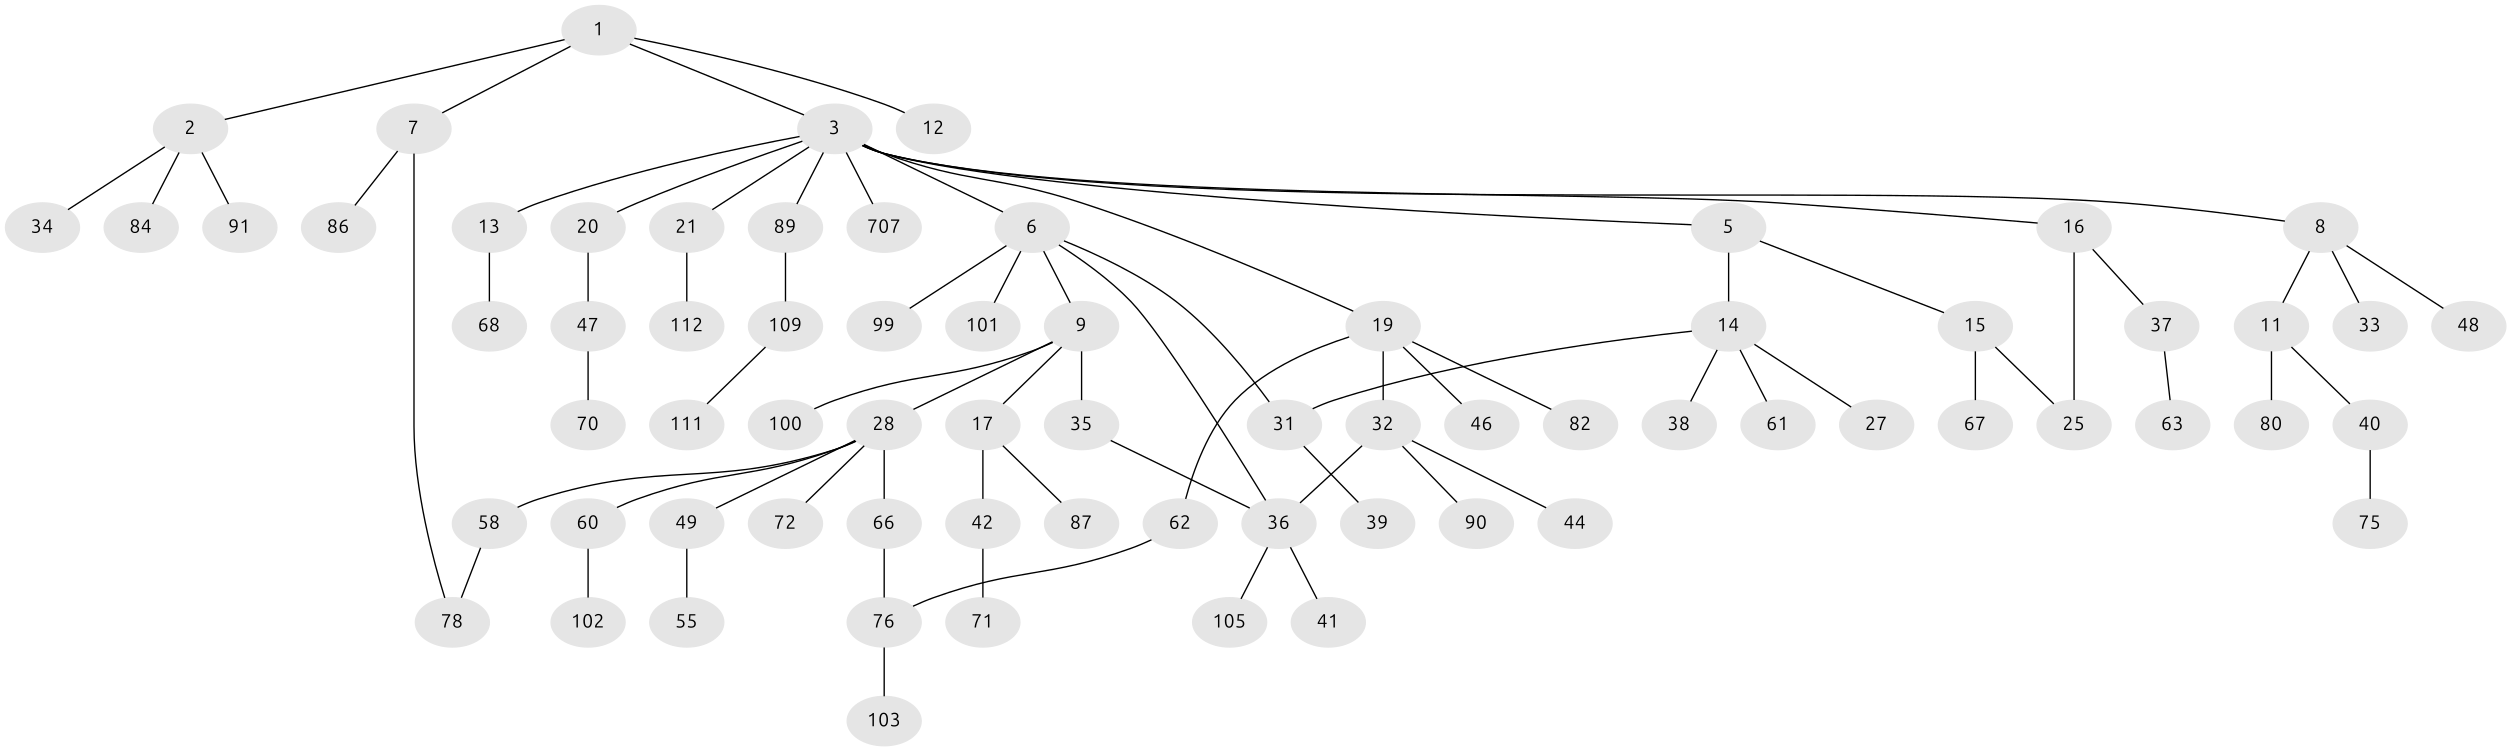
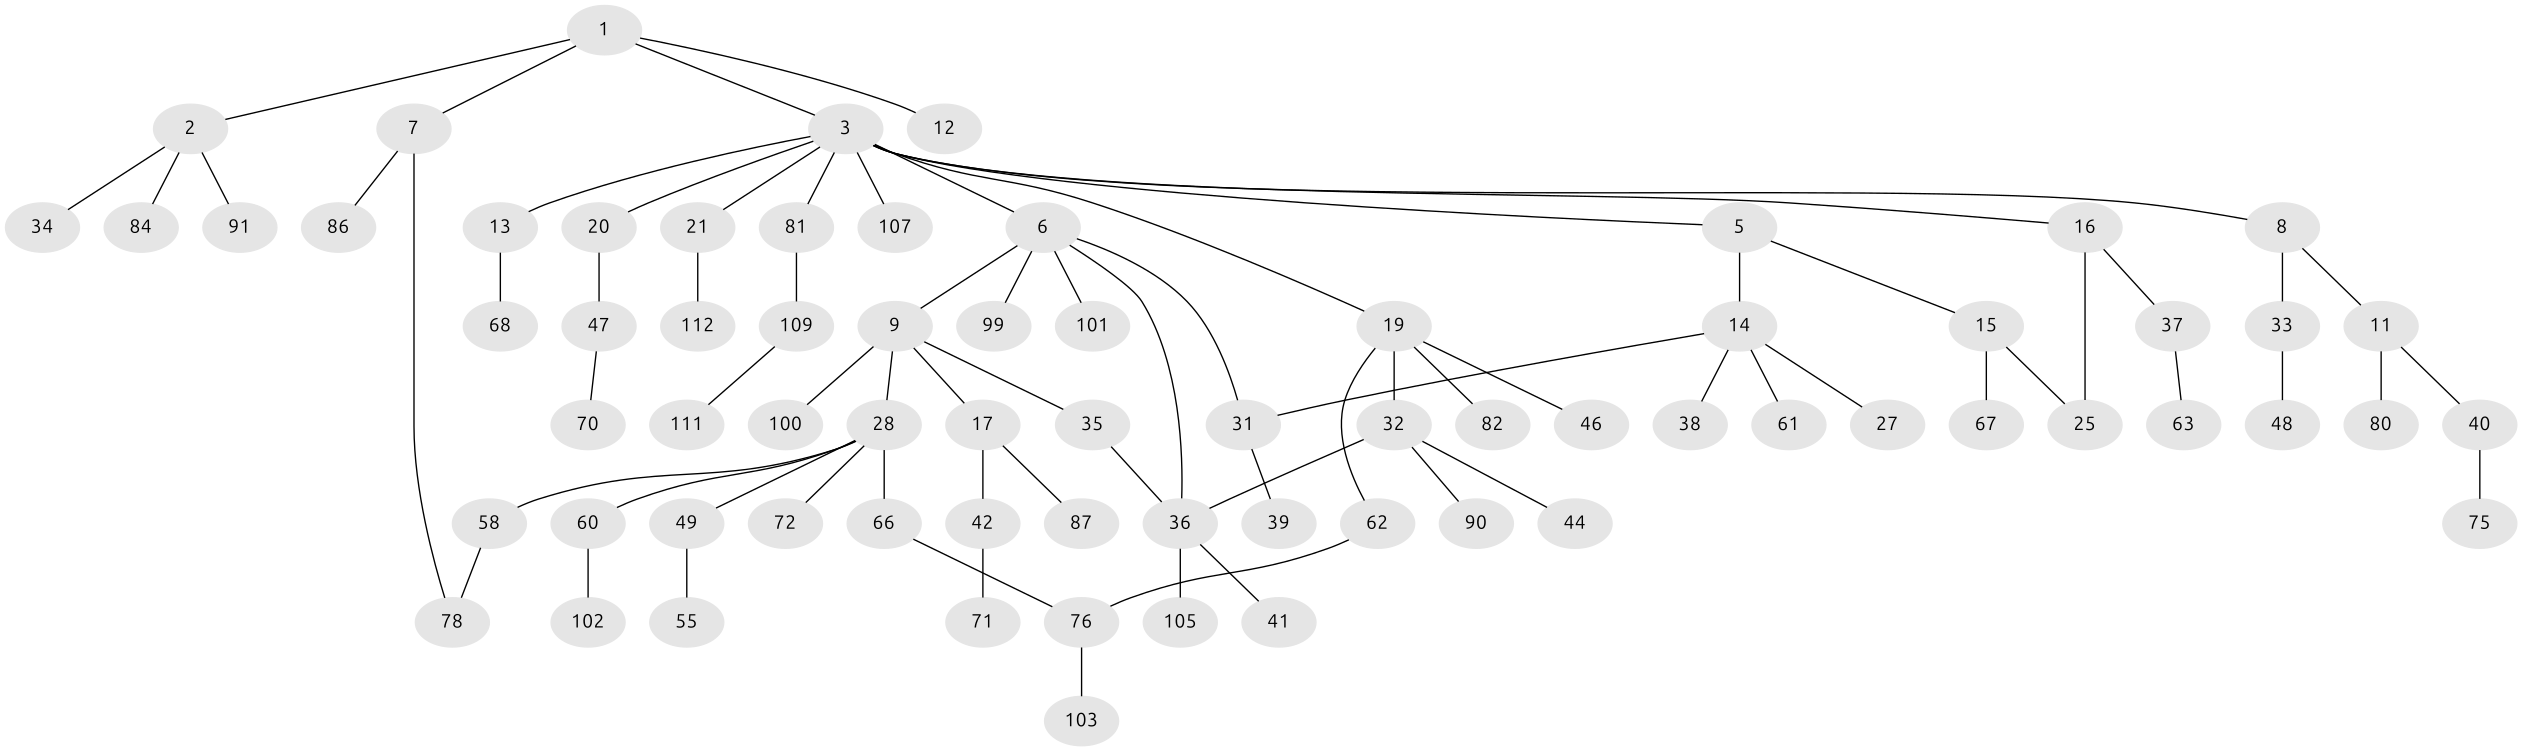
(785, 228) -> (796, 228)
(884, 228) -> (895, 228)
(2395, 277) -> (2282, 376)
